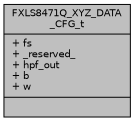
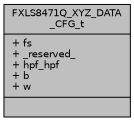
(36, 65) -> (36, 65)
